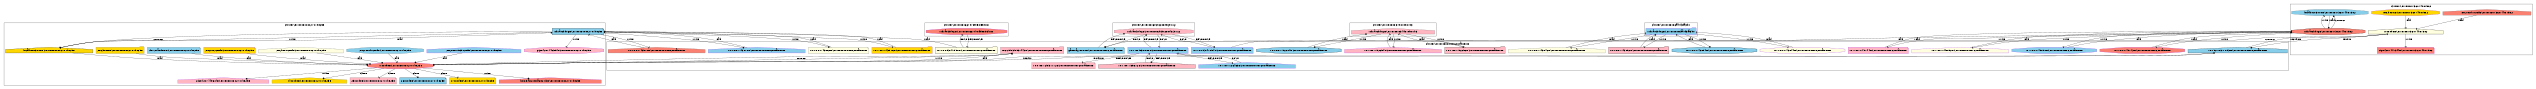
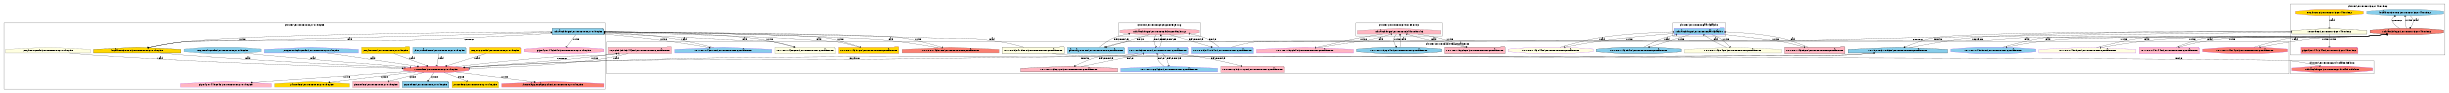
(2487, 13) -> none
(968, 41) -> none
